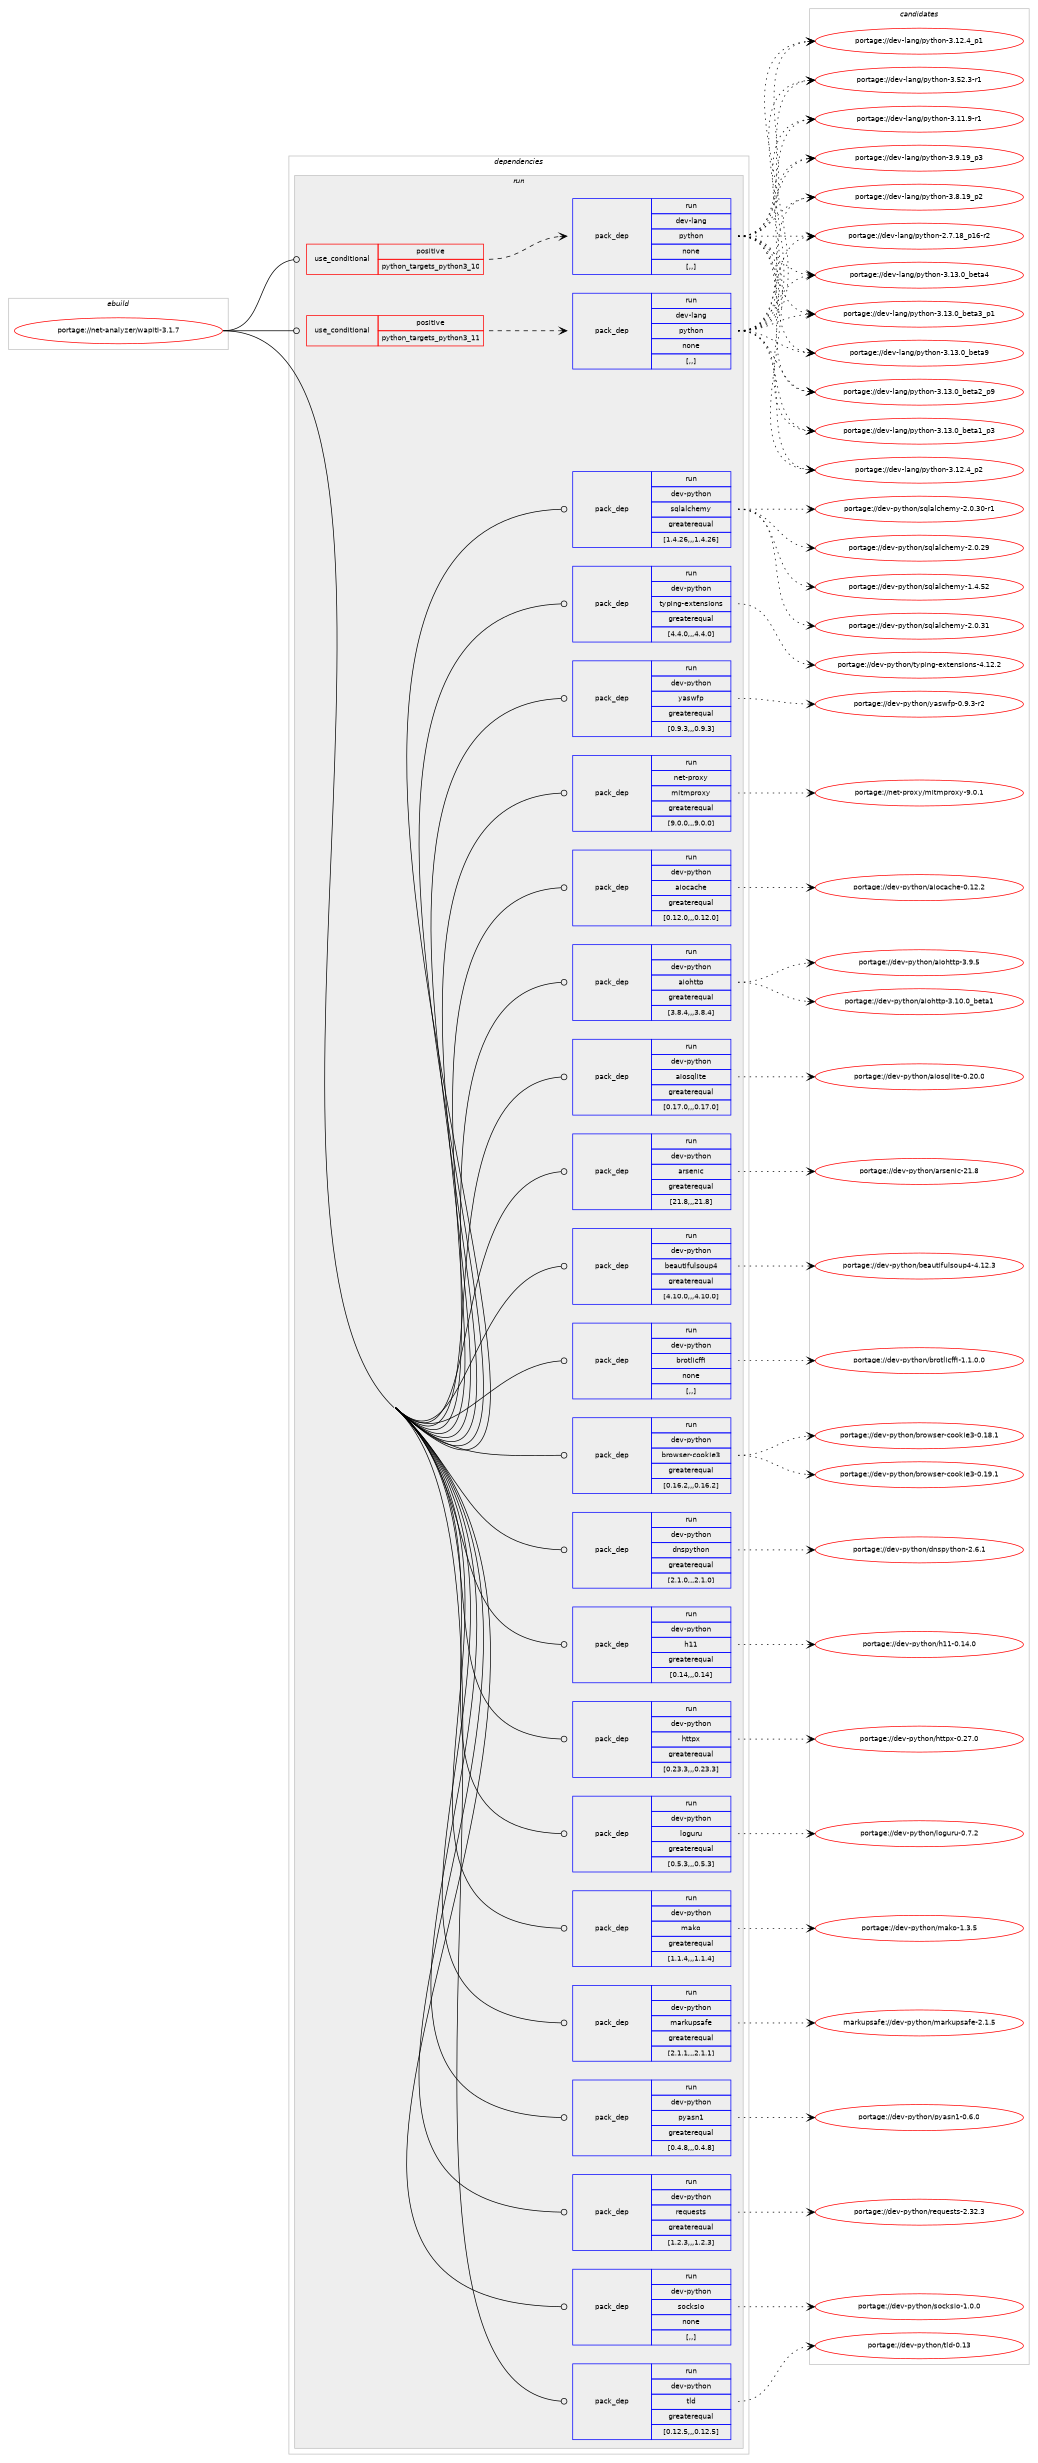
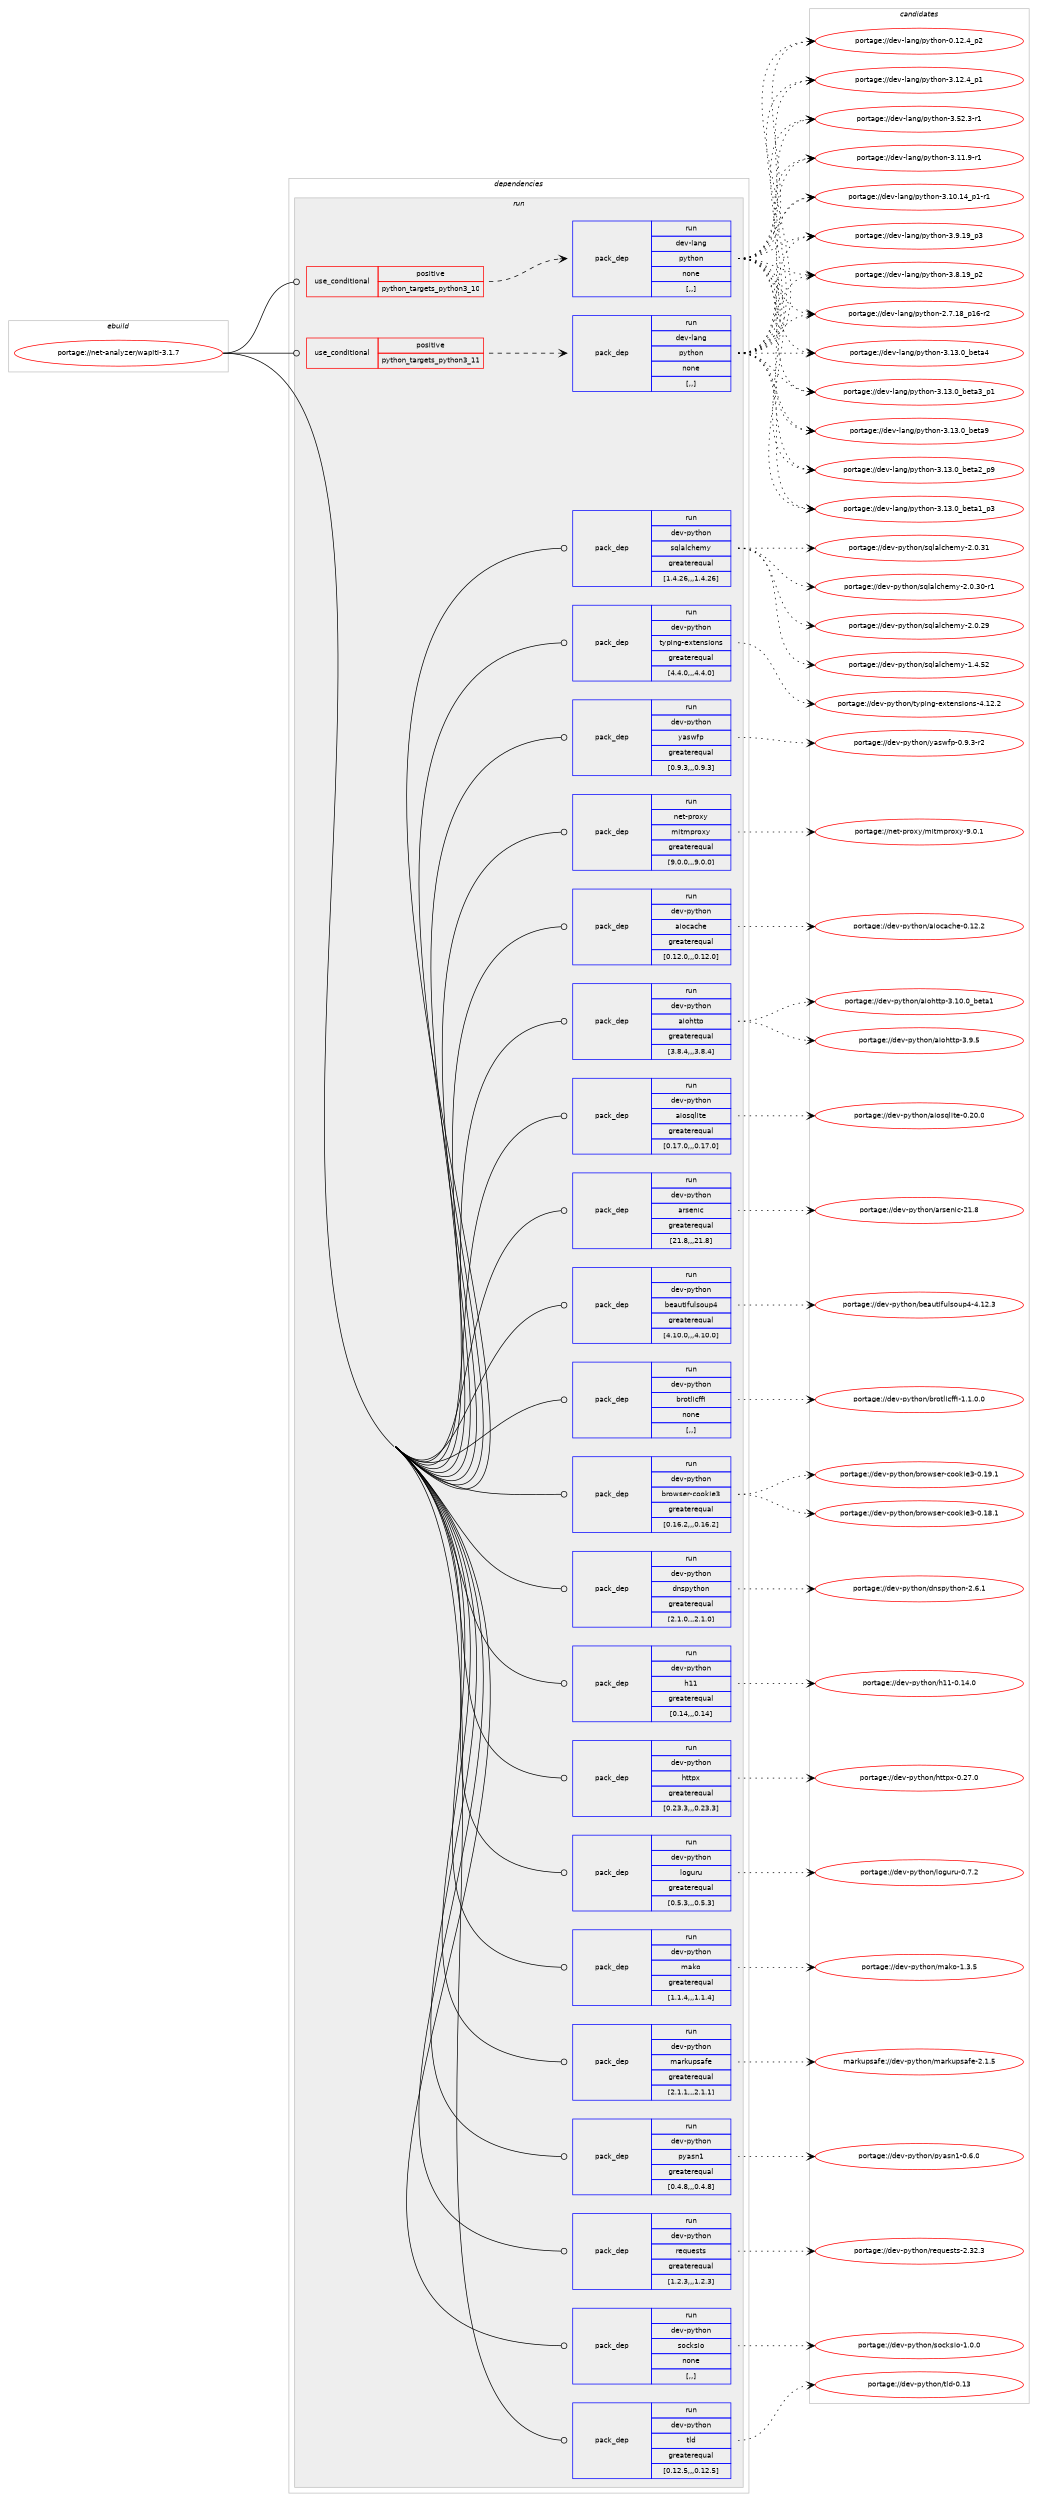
none -> (919, 197)
(919, 470) -> (919, 41)
